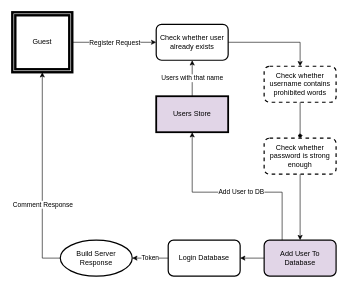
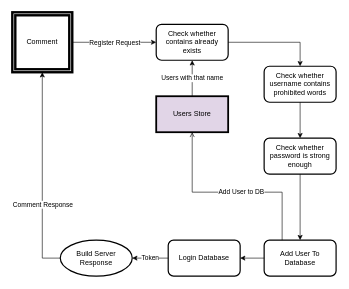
(42, 42) -> (42, 42)
(192, 42) -> (192, 42)
(300, 84) -> (300, 84)
(300, 132) -> (300, 132)
(192, 137) -> (192, 136)
(300, 156) -> (300, 156)
(300, 258) -> (300, 258)
